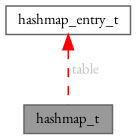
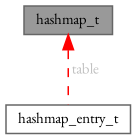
(68, 77) -> (68, 77)
